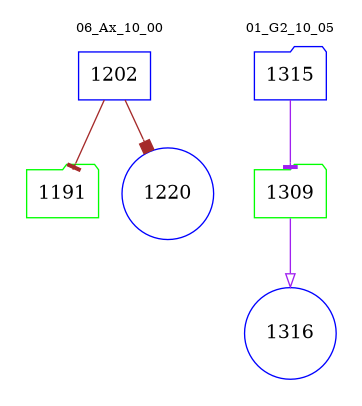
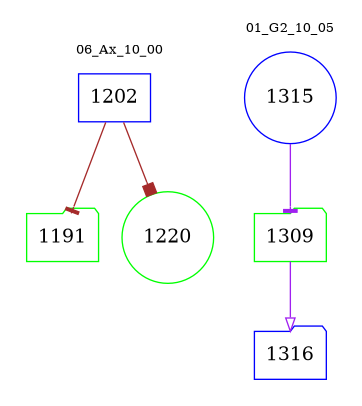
(290, 76) -> (290, 98)
(168, 194) -> (168, 238)
(290, 333) -> (290, 355)
